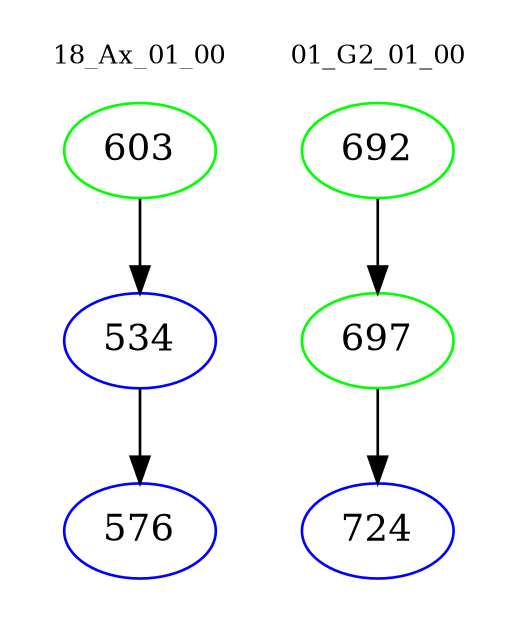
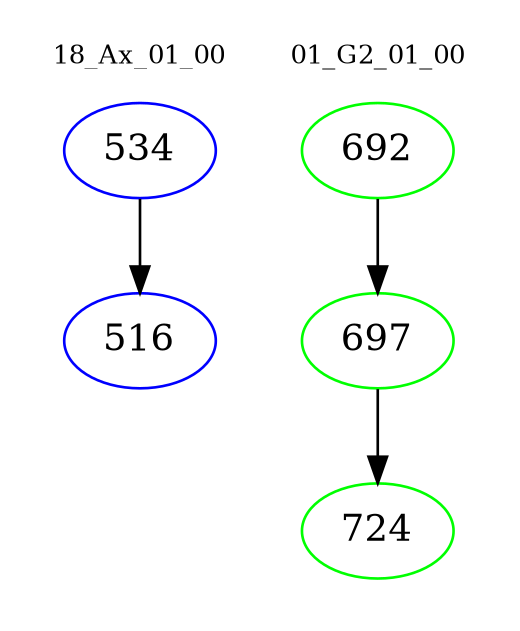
(140, 151) -> none
(140, 531) -> (140, 341)
(378, 531) -> (378, 531)
